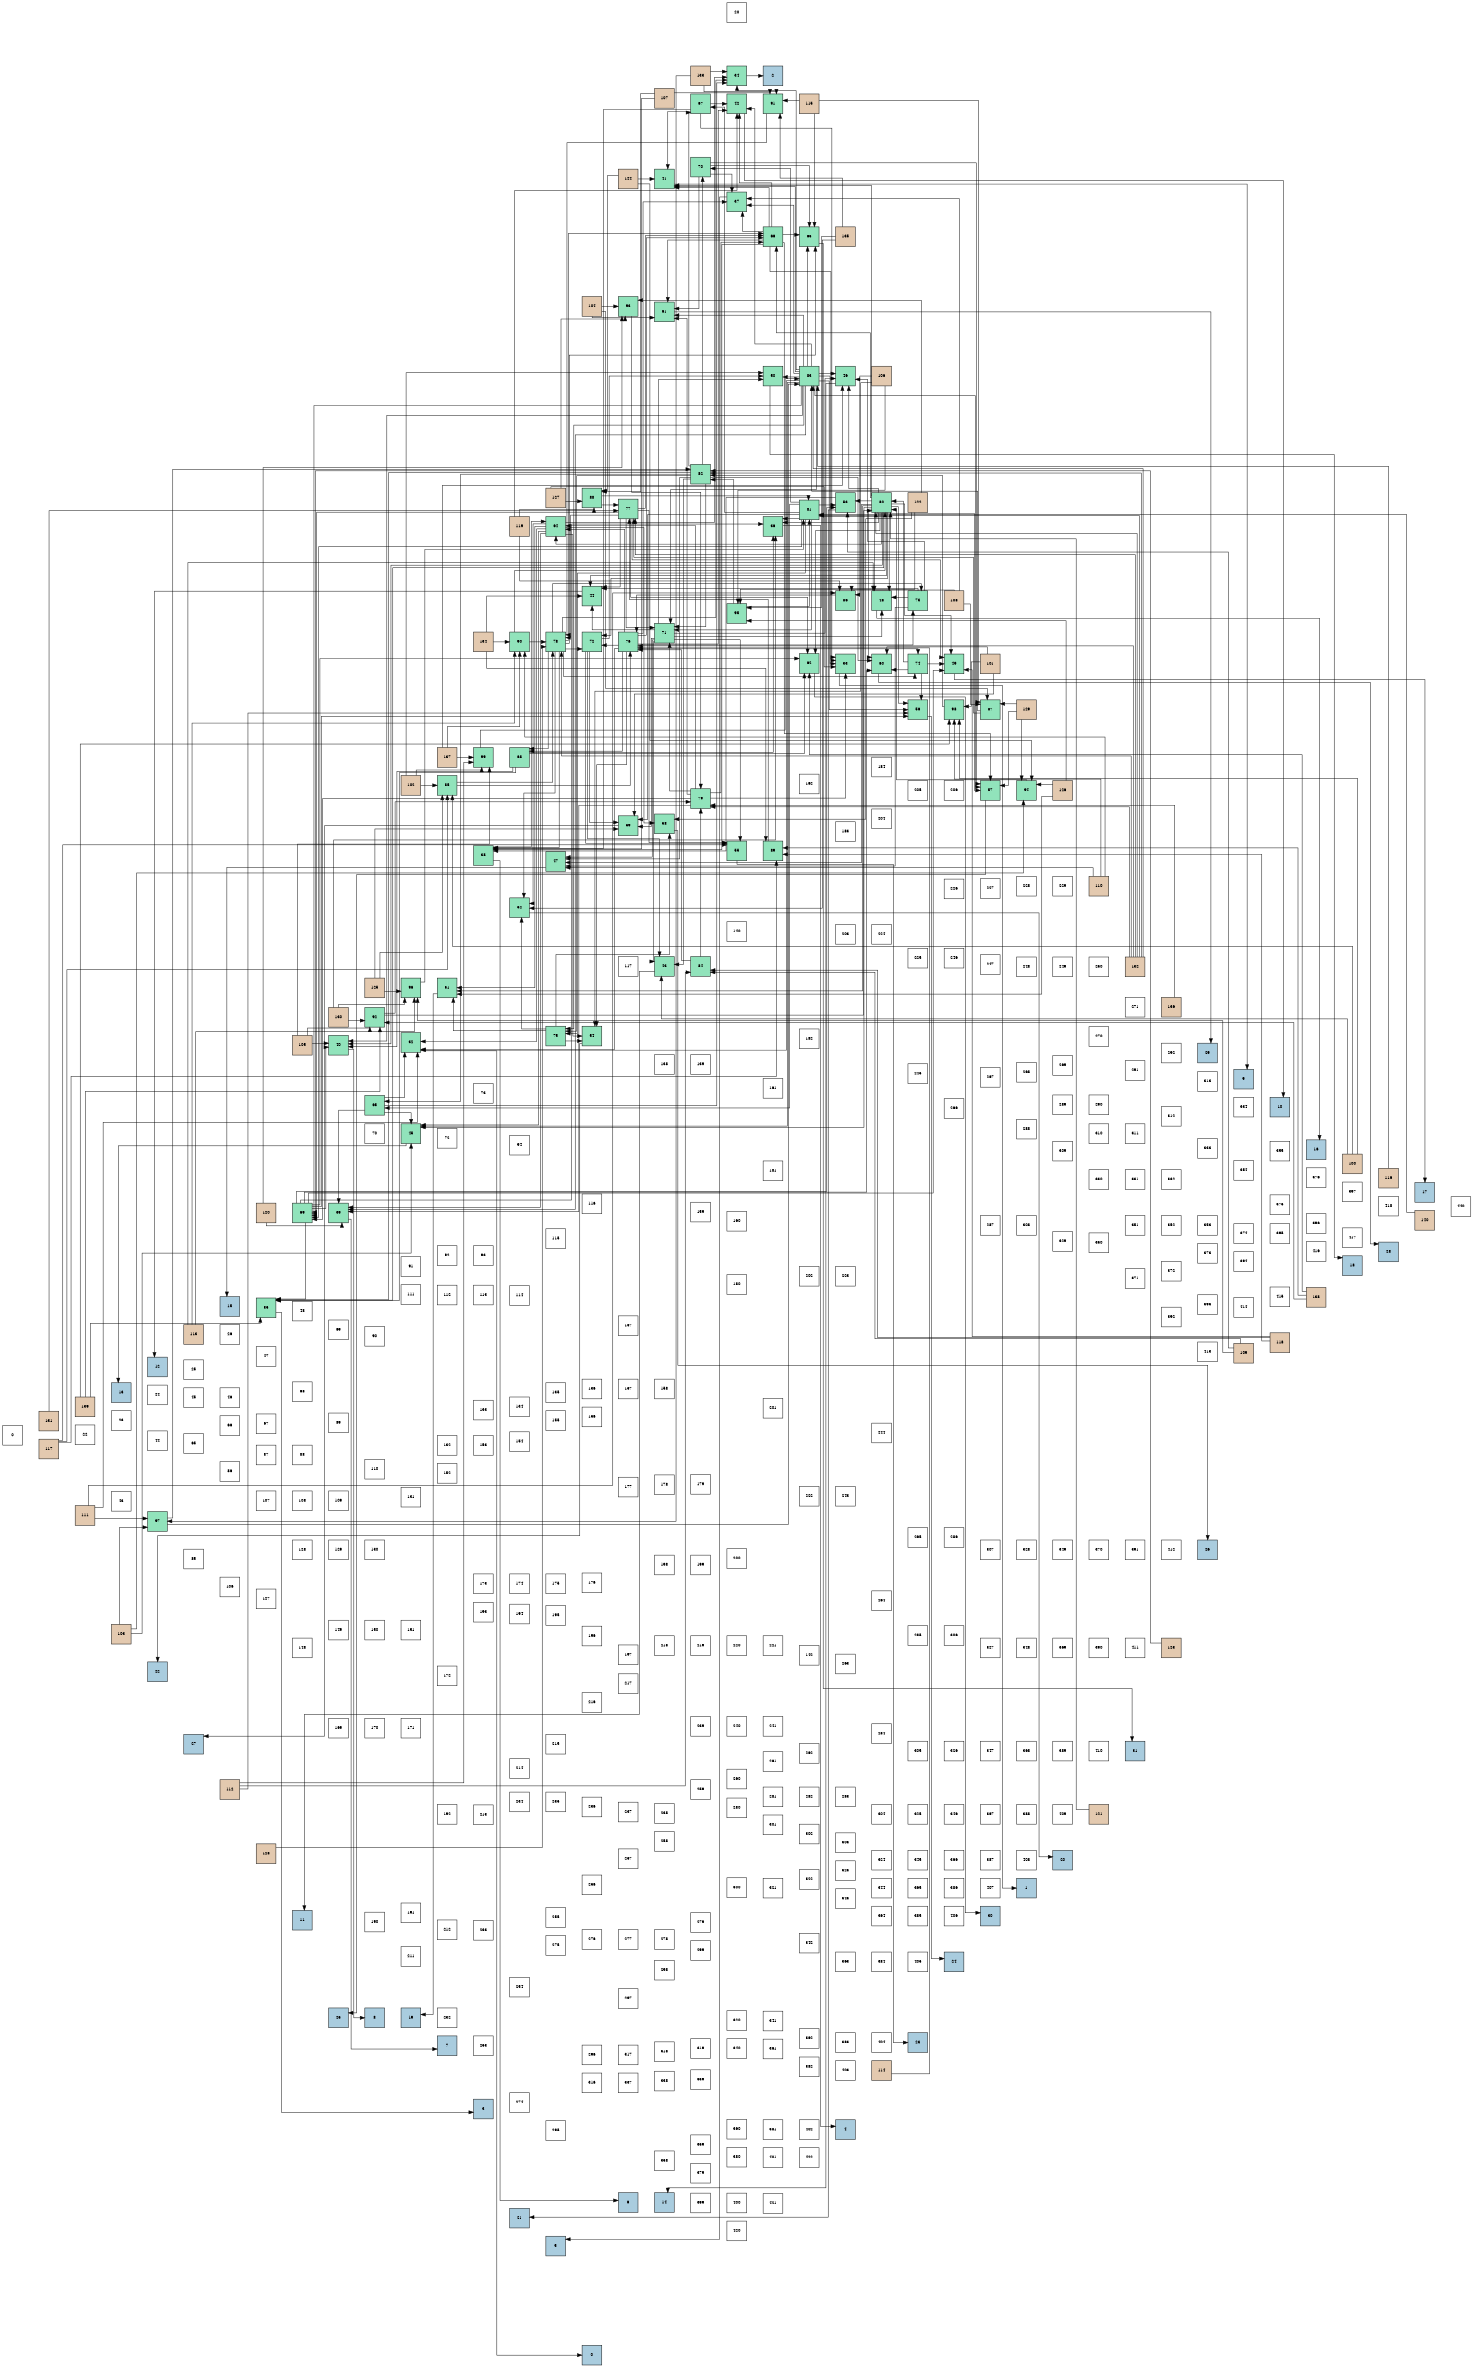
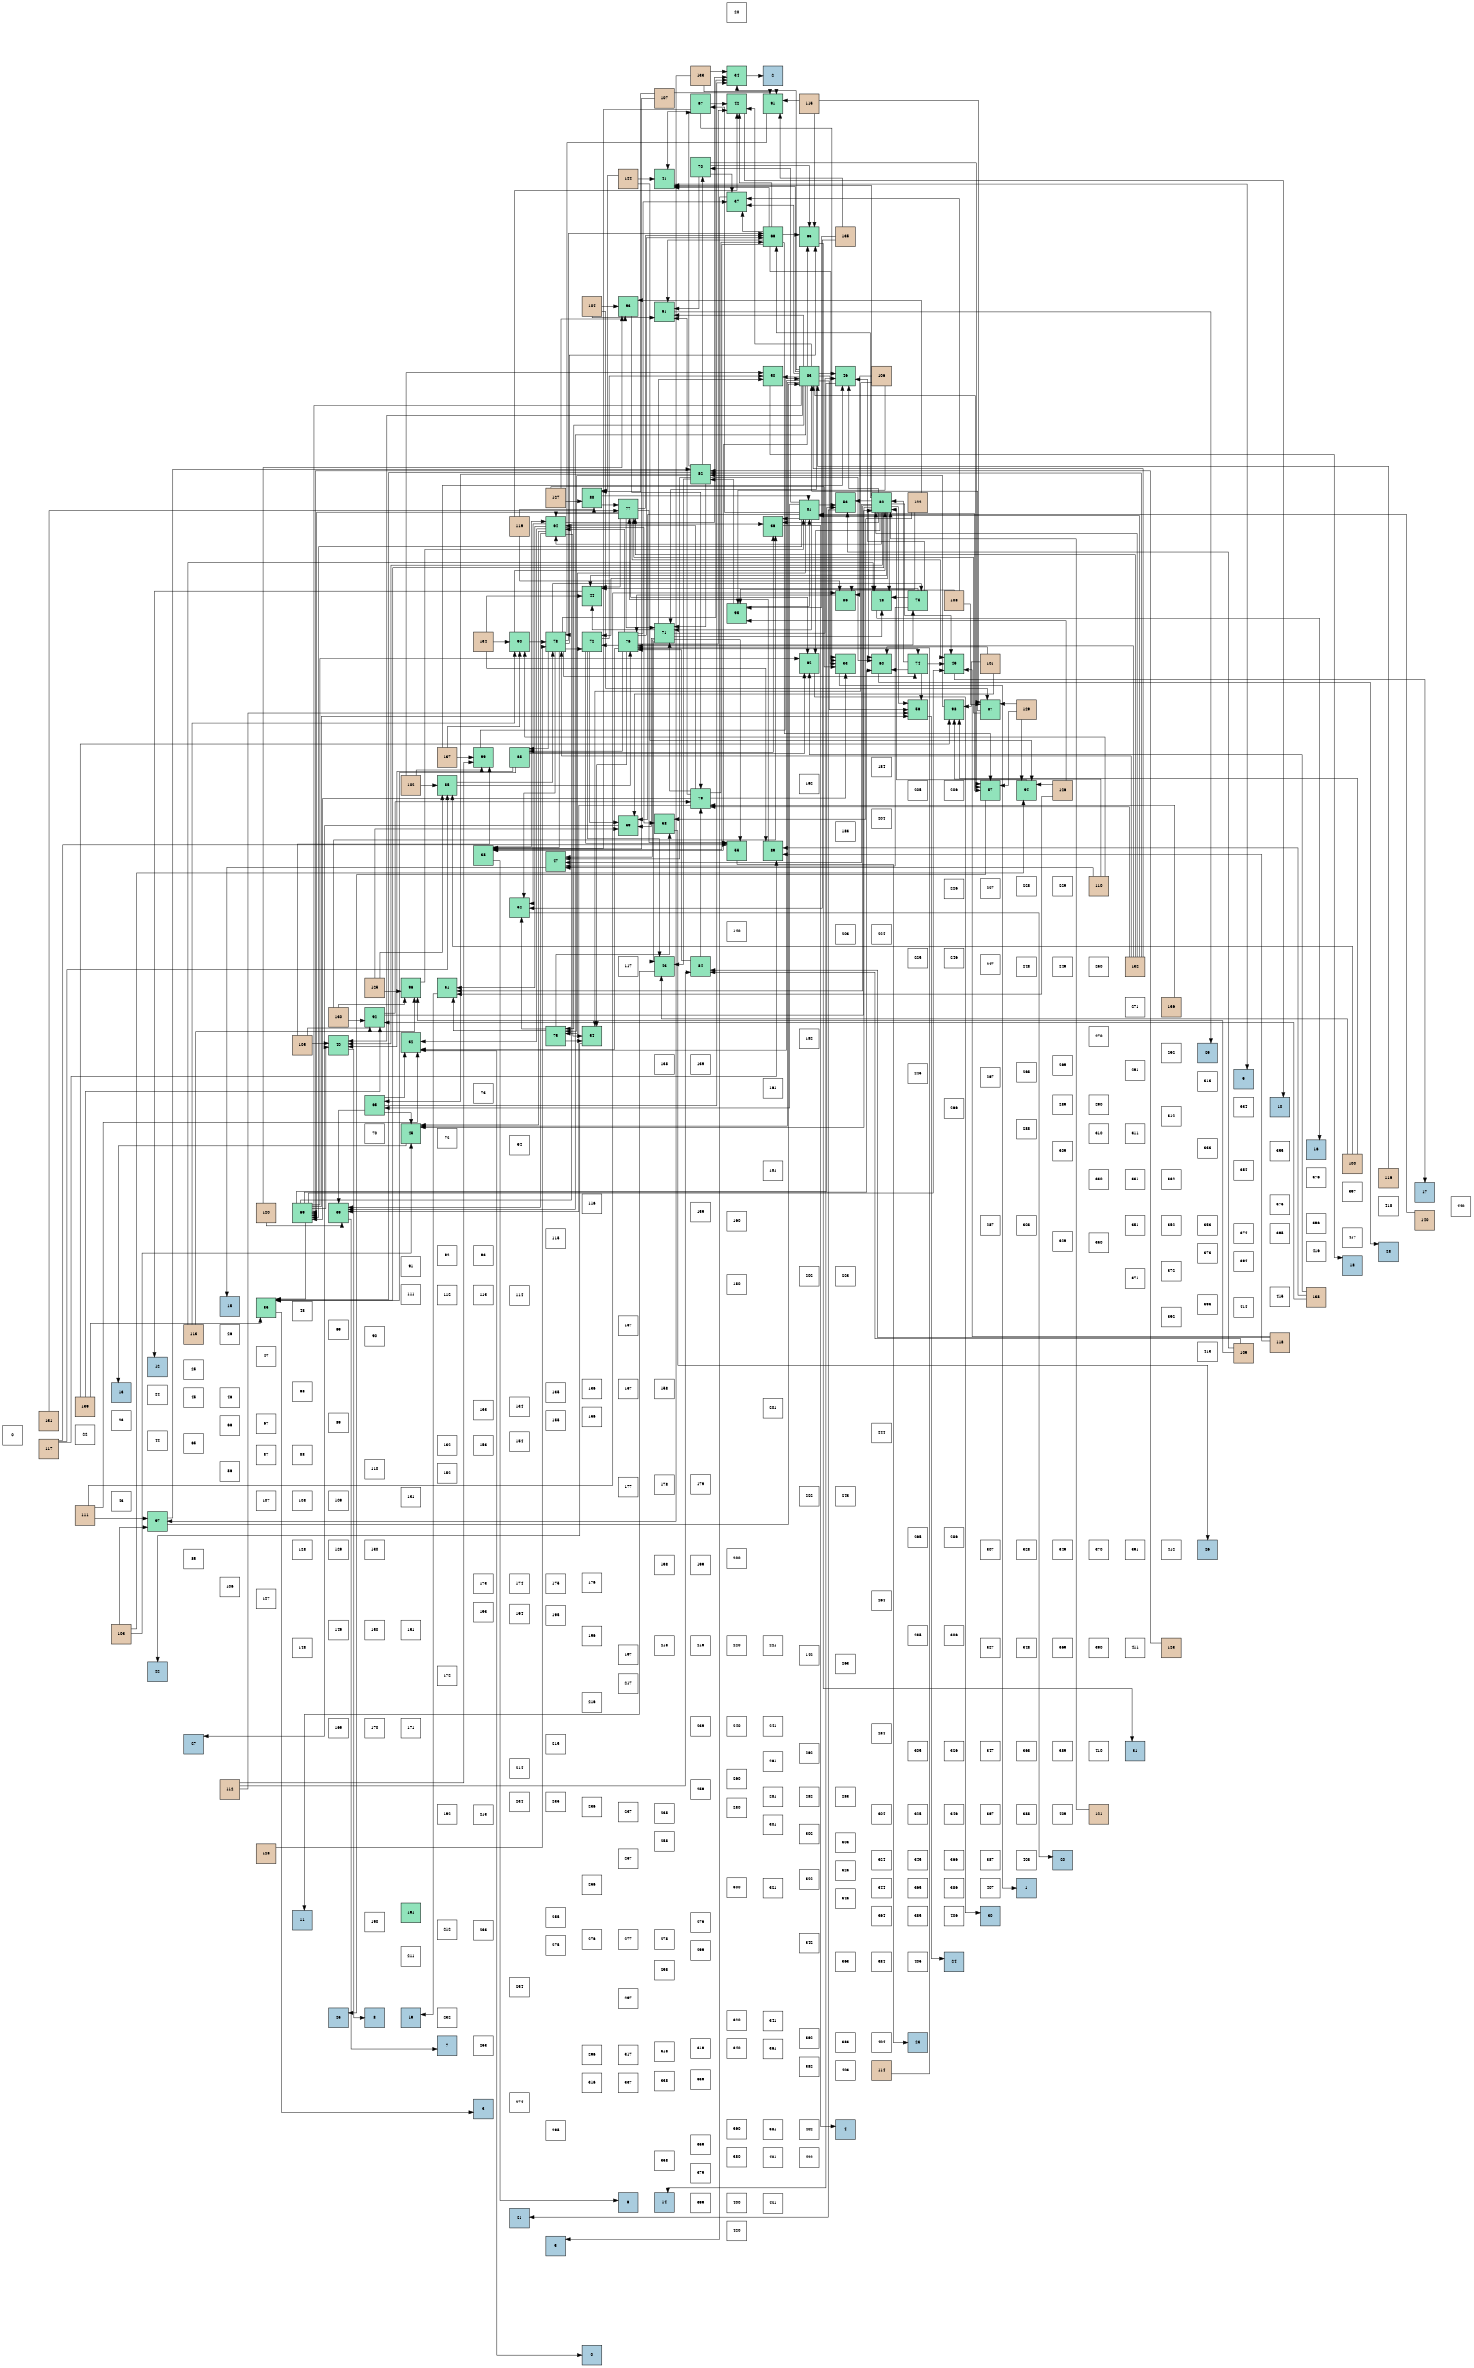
(571, 553) -> (587, 514)
(726, 734) -> (723, 689)
(411, 1913) -> (411, 1913)
